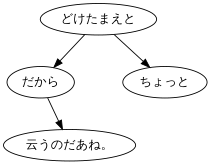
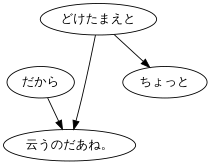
(72, 48) -> (86, 78)
